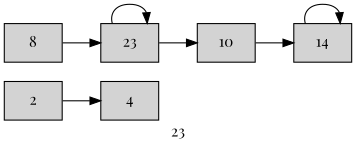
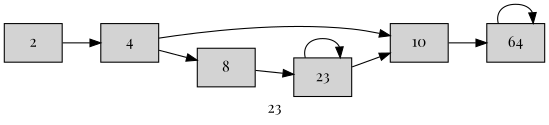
none -> (269, 27)
(323, 43) -> (516, 43)
none -> (173, 54)
